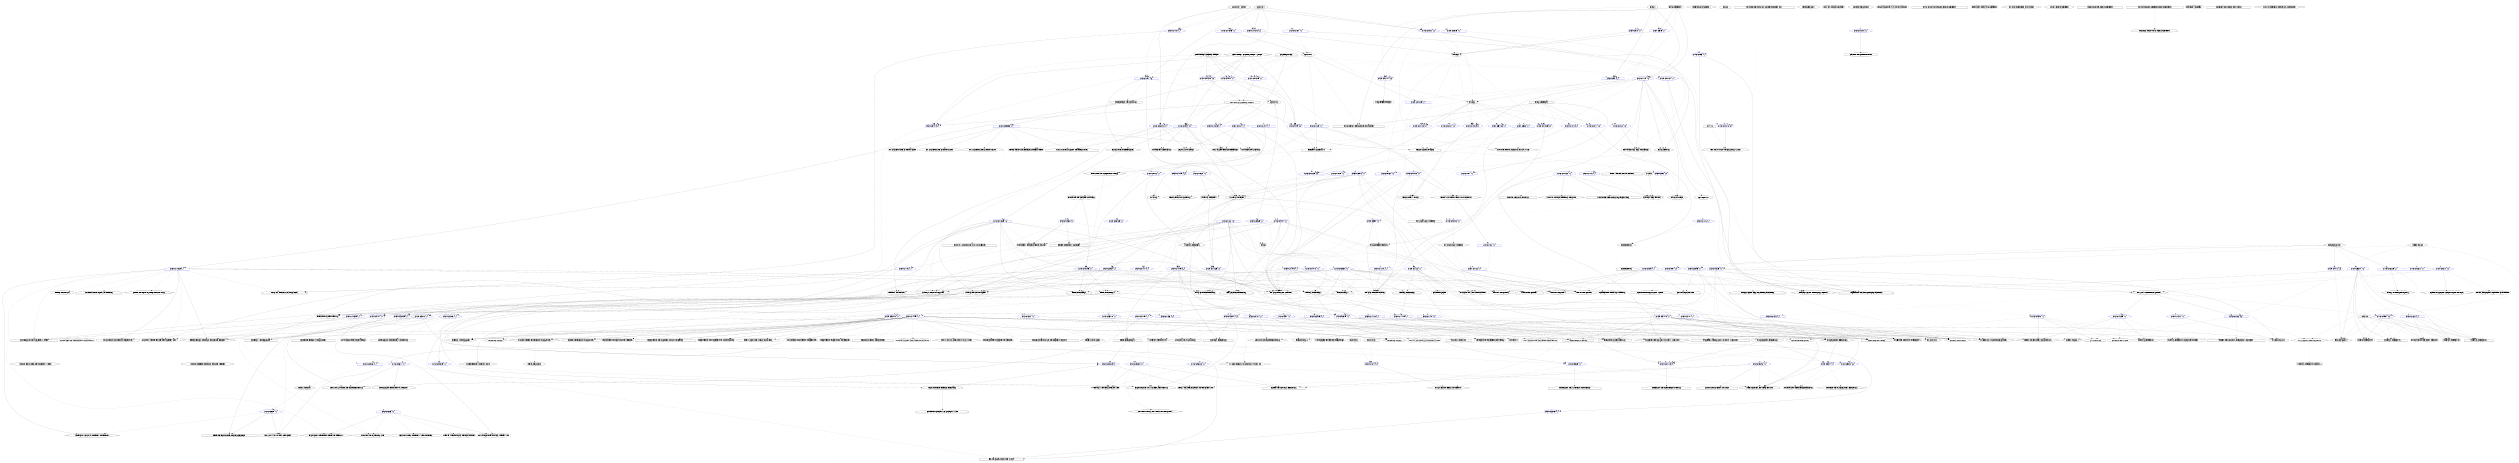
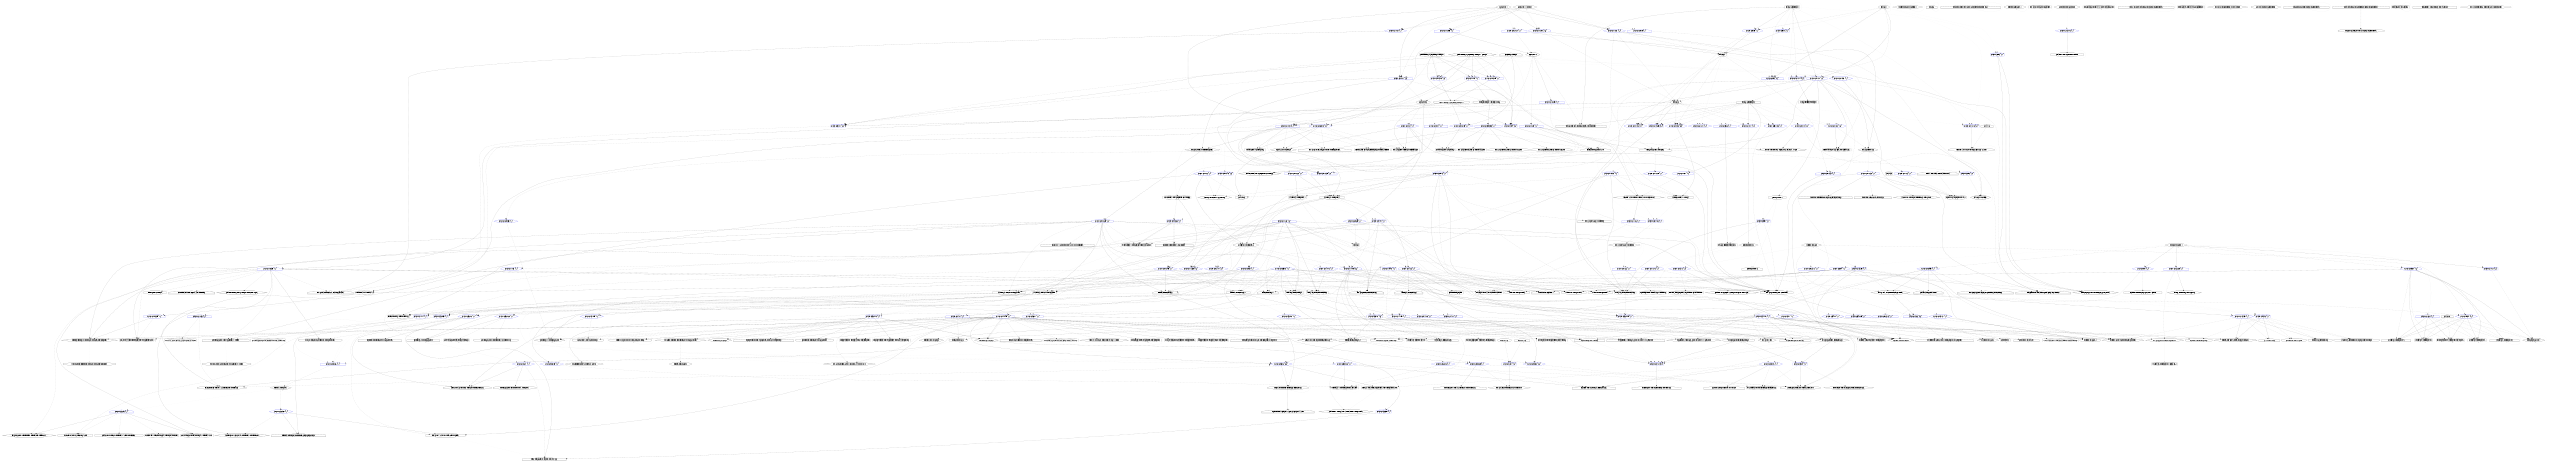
(1704, 221) -> none
